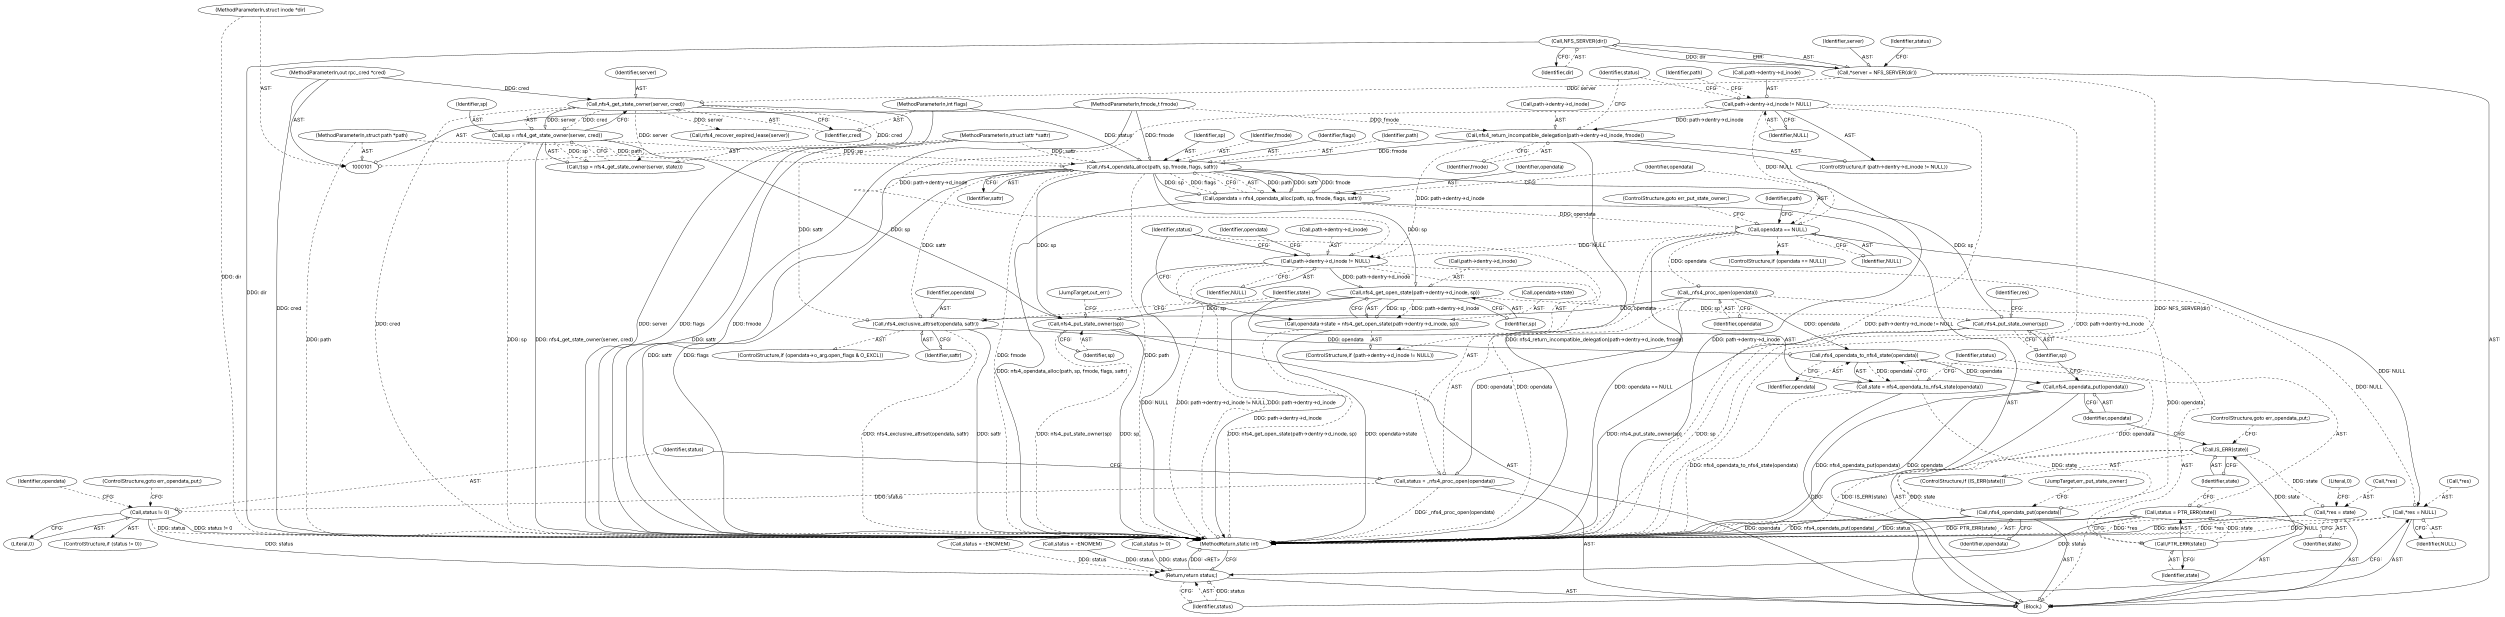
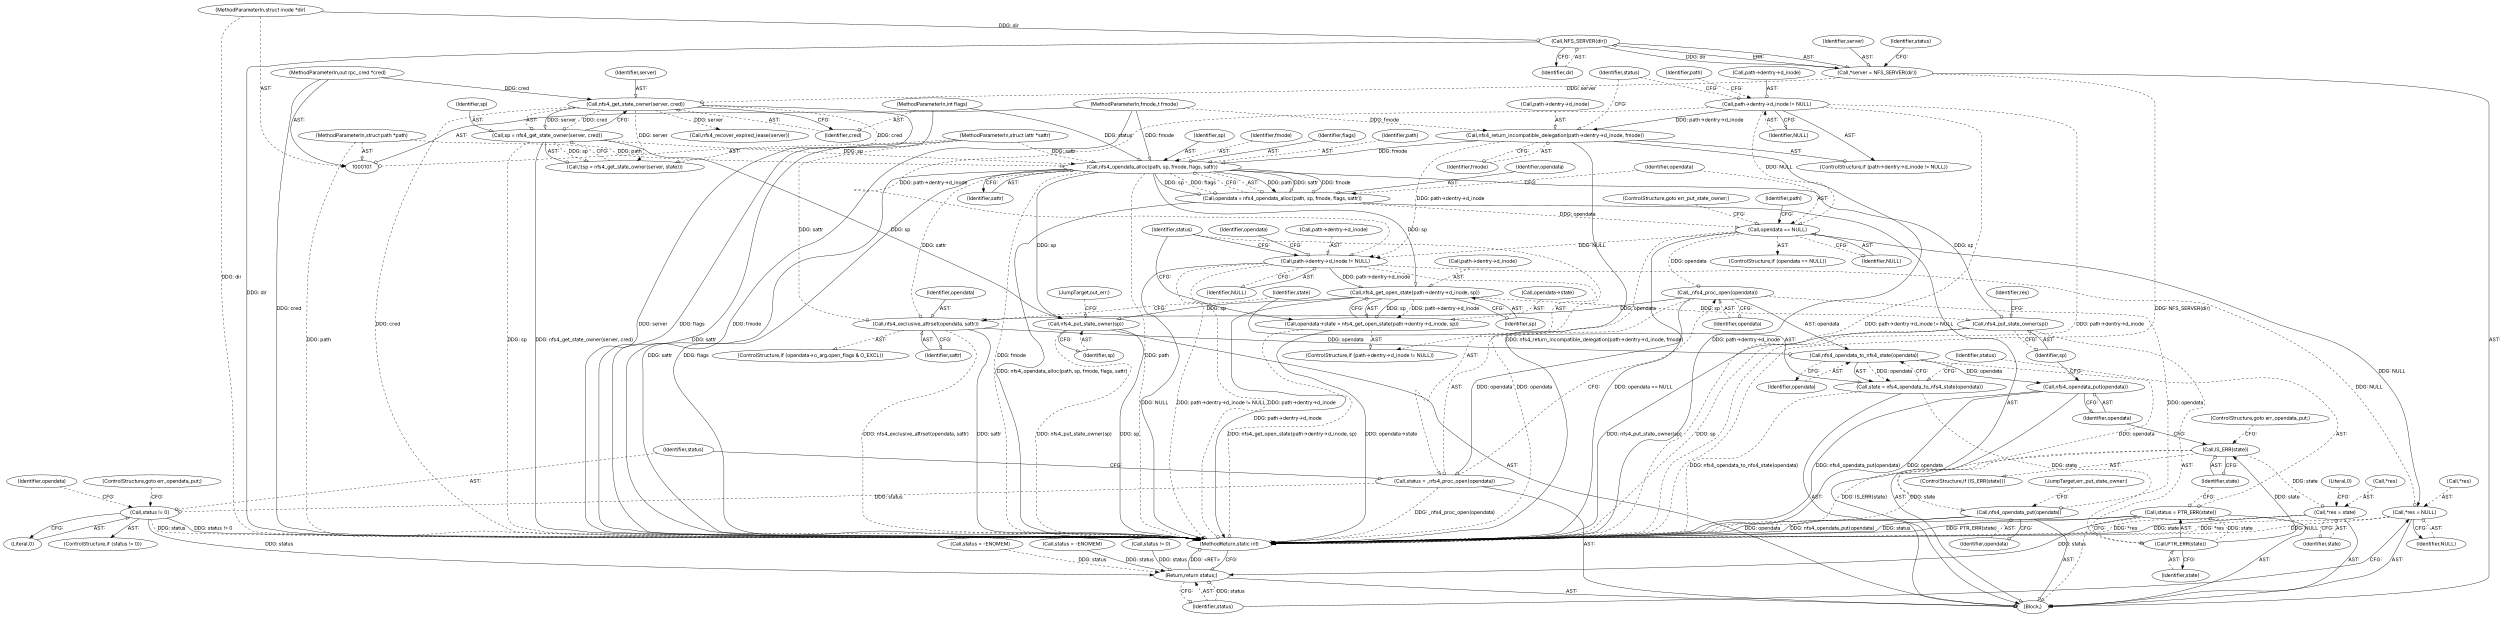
none -> (929, 26)
(1822, 324) -> (1822, 324)
none -> (1586, 382)
(1818, 497) -> (1818, 497)
